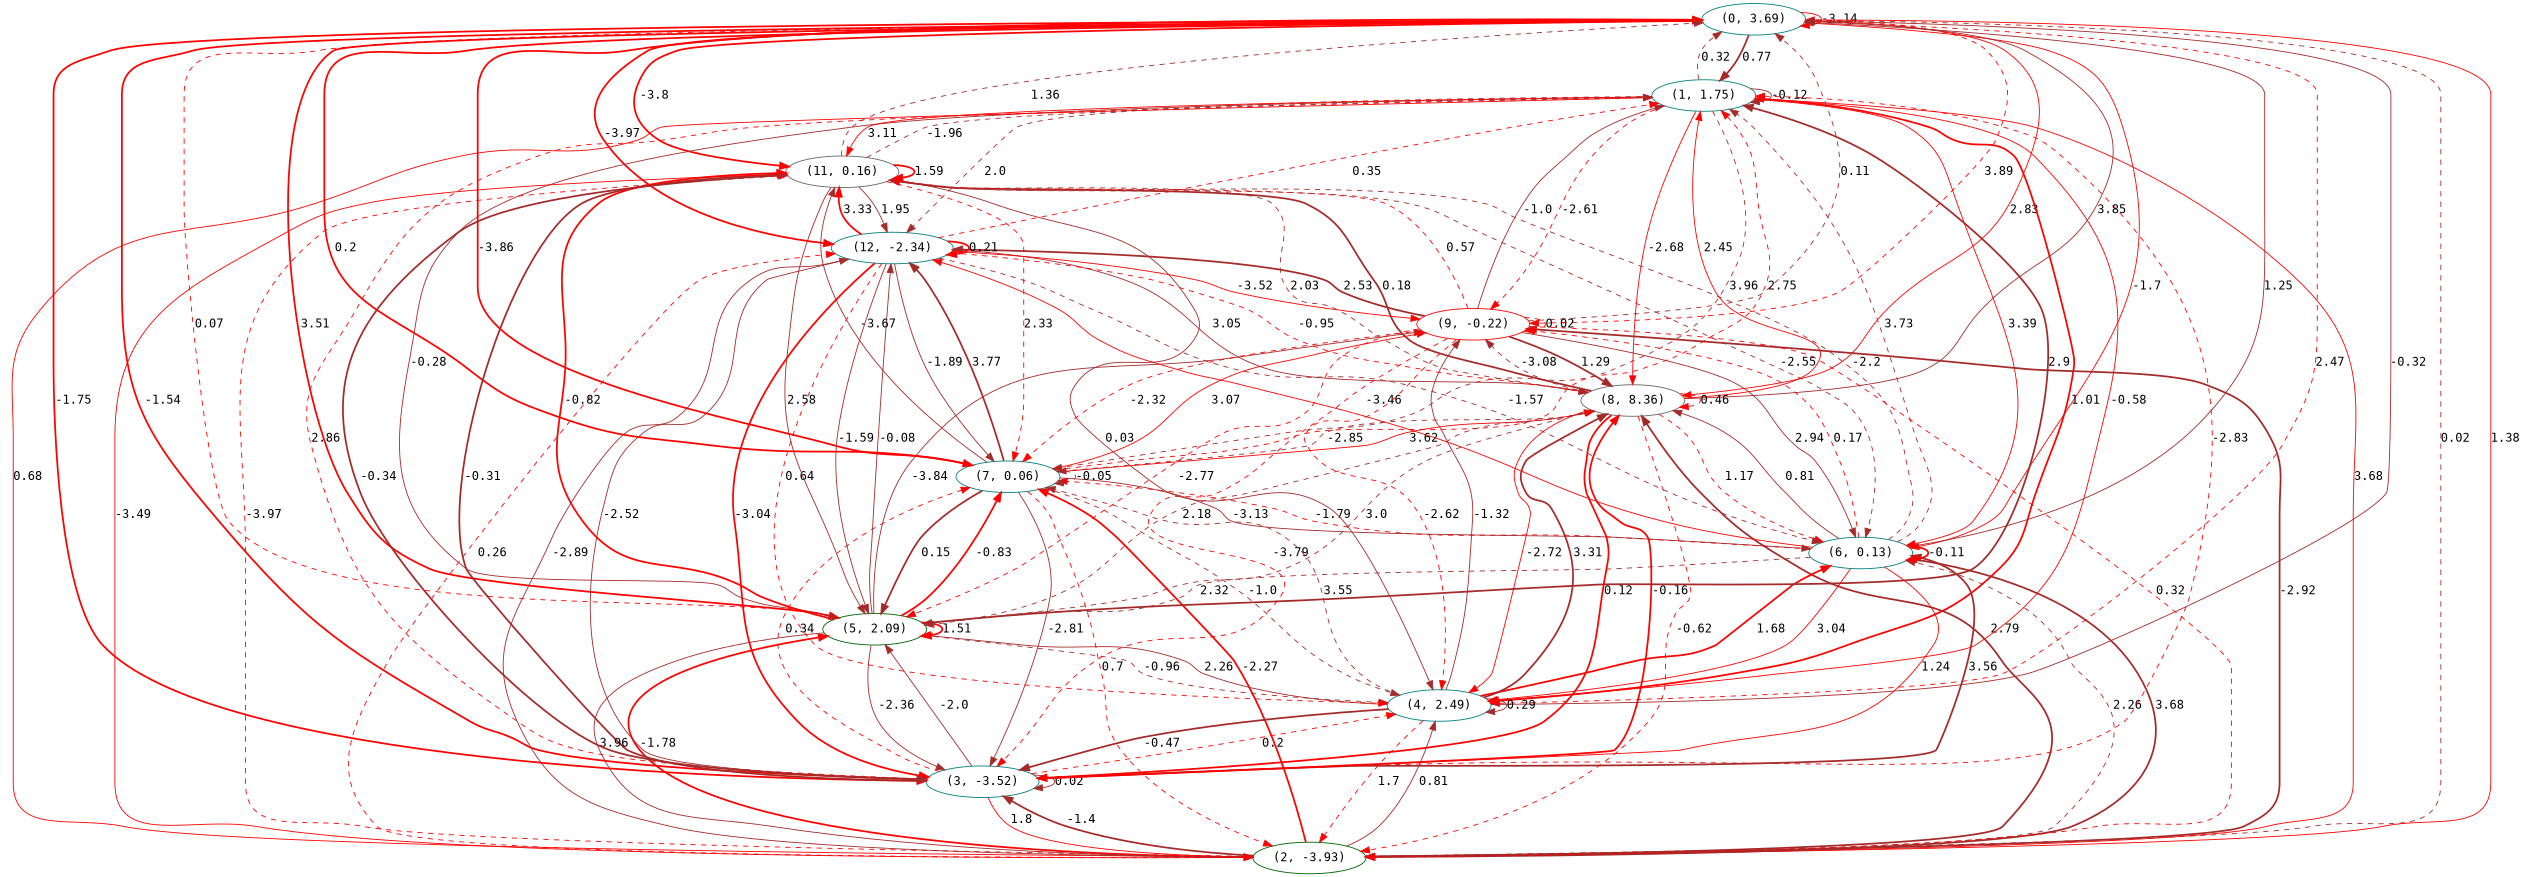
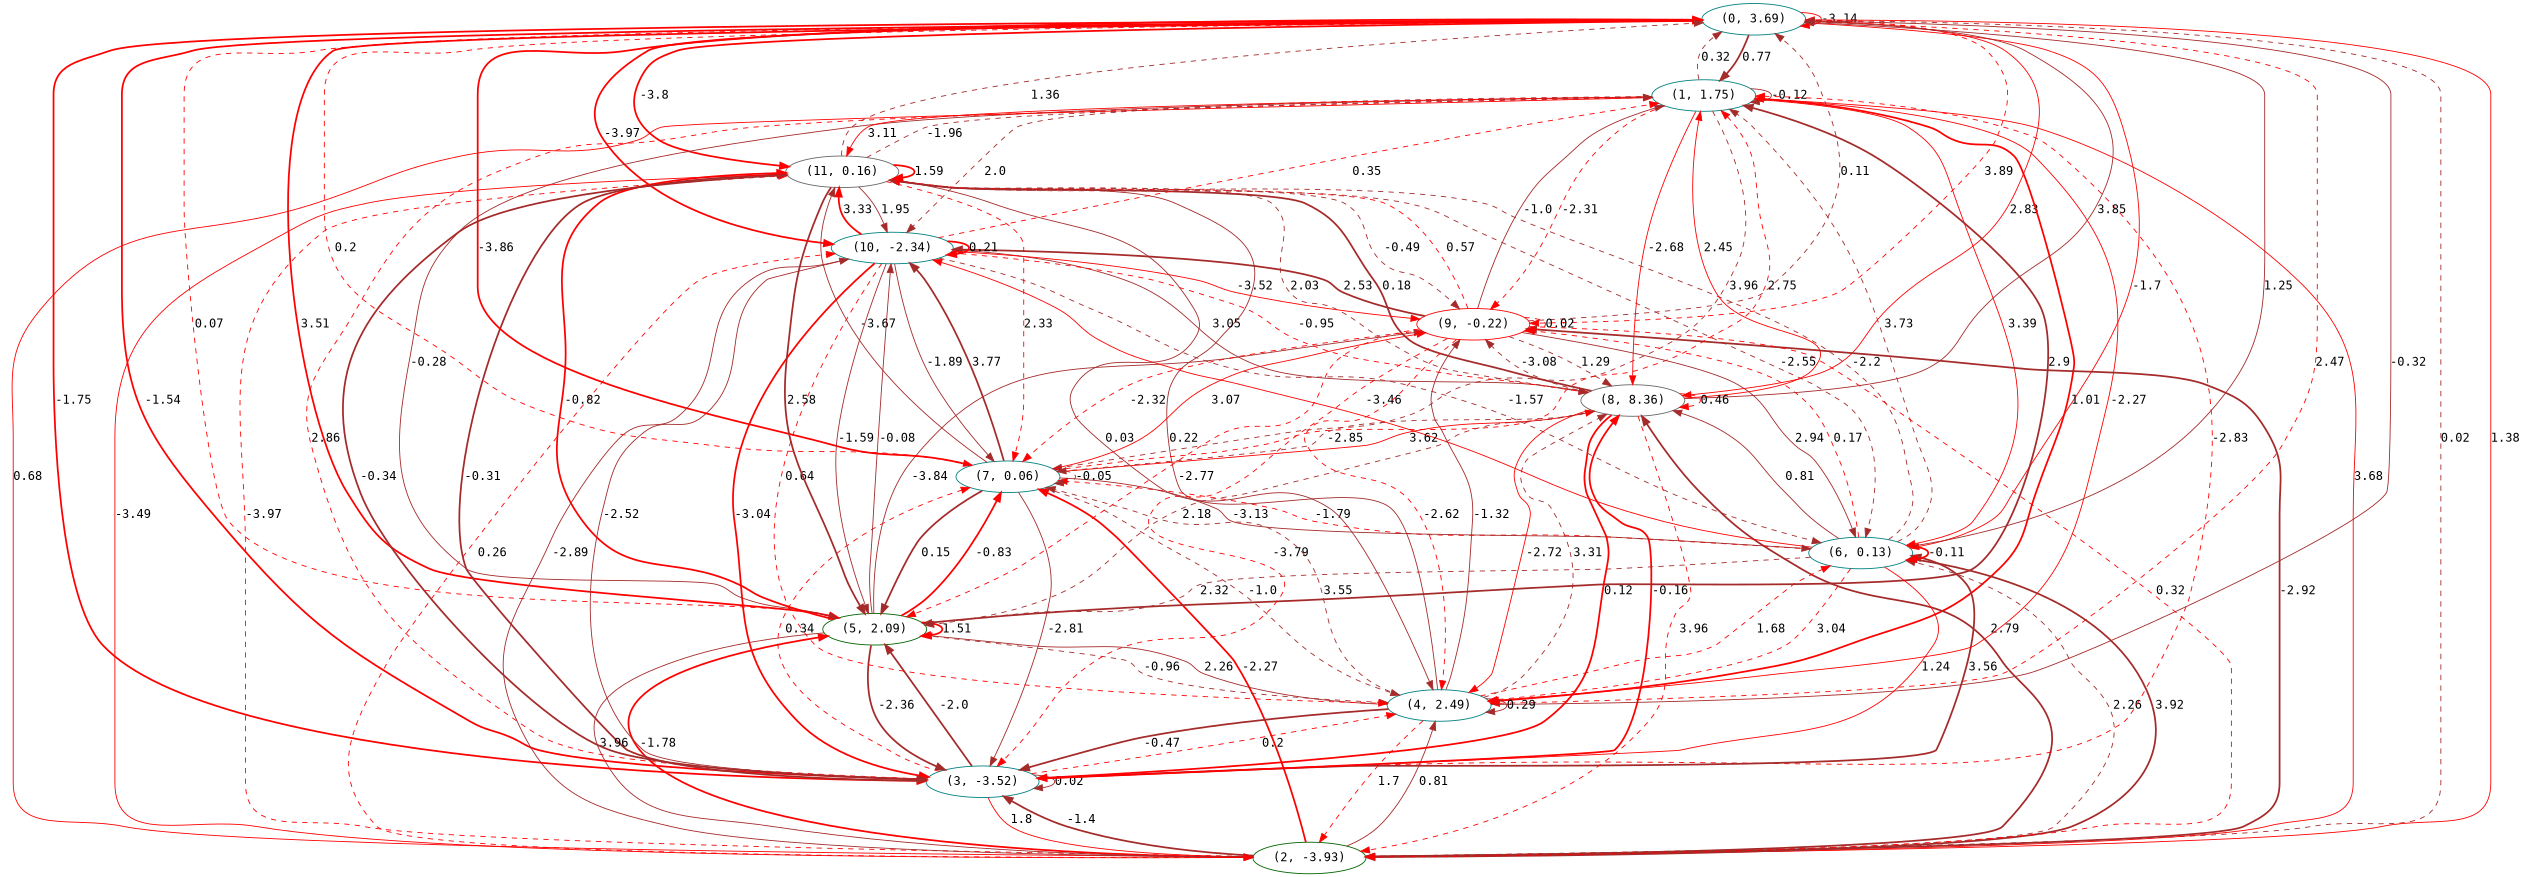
(573, 43) -> (573, 43)
none -> (1346, 205)
(1580, 210) -> (1580, 210)
(892, 248) -> (892, 248)
(1558, 356) -> (1558, 356)
none -> (1176, 375)
(785, 400) -> (785, 400)
(2129, 401) -> (2129, 401)
(1724, 492) -> none
(1568, 546) -> (1568, 546)
(1291, 566) -> none
(1694, 629) -> (1694, 629)
(1653, 658) -> (1653, 658)
(1693, 673) -> (1693, 673)
(1105, 700) -> none
(2170, 705) -> (2170, 705)
(931, 709) -> (931, 709)
(878, 720) -> (878, 720)
